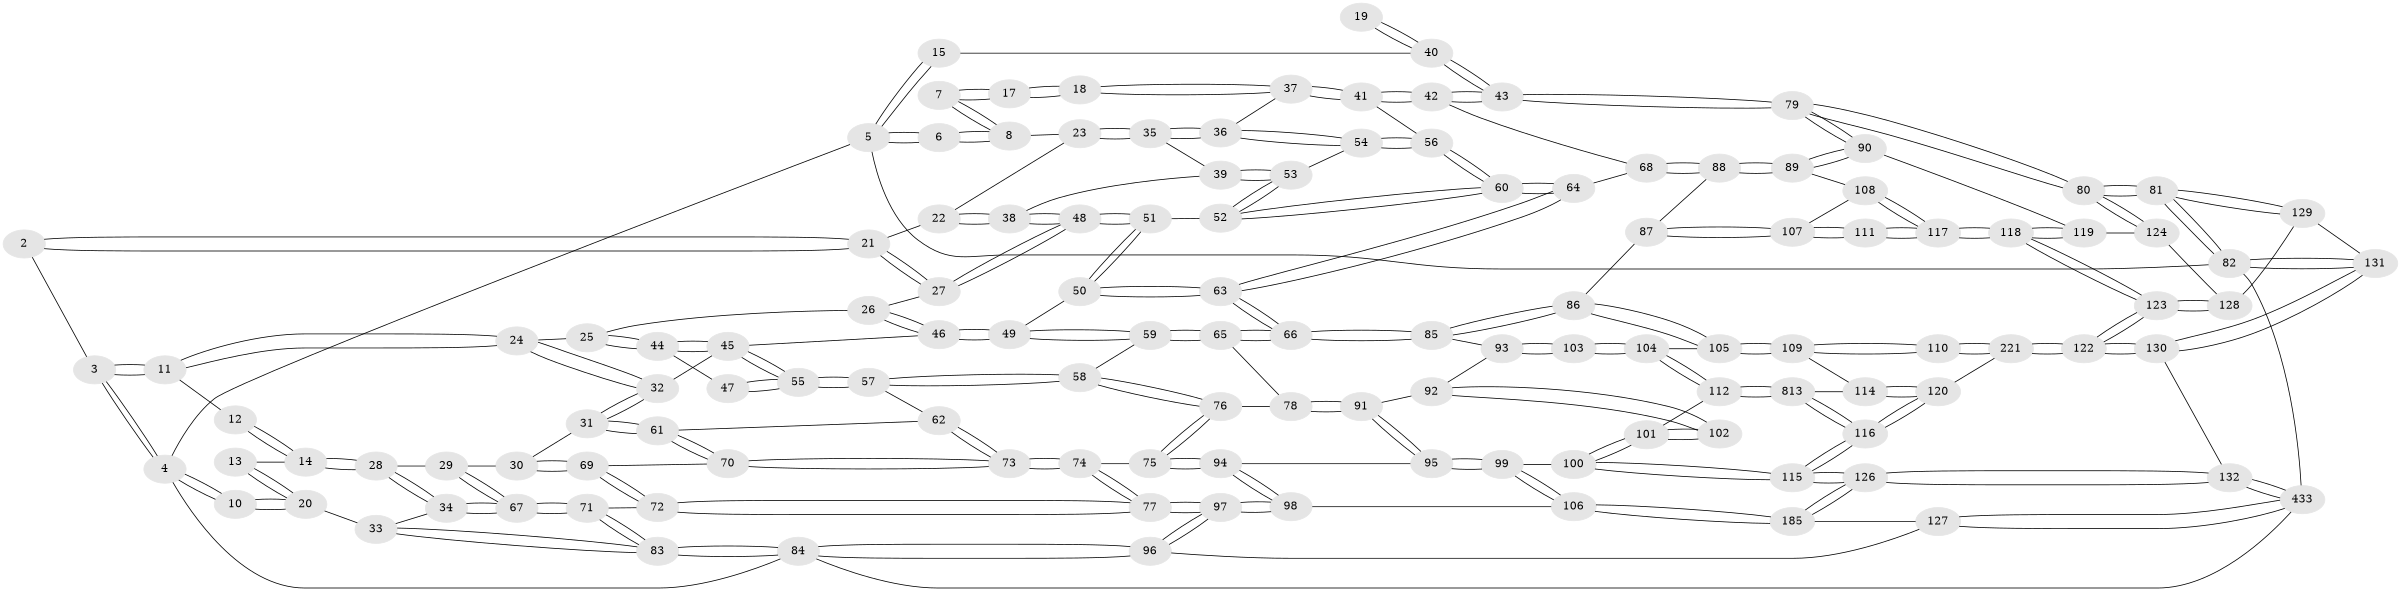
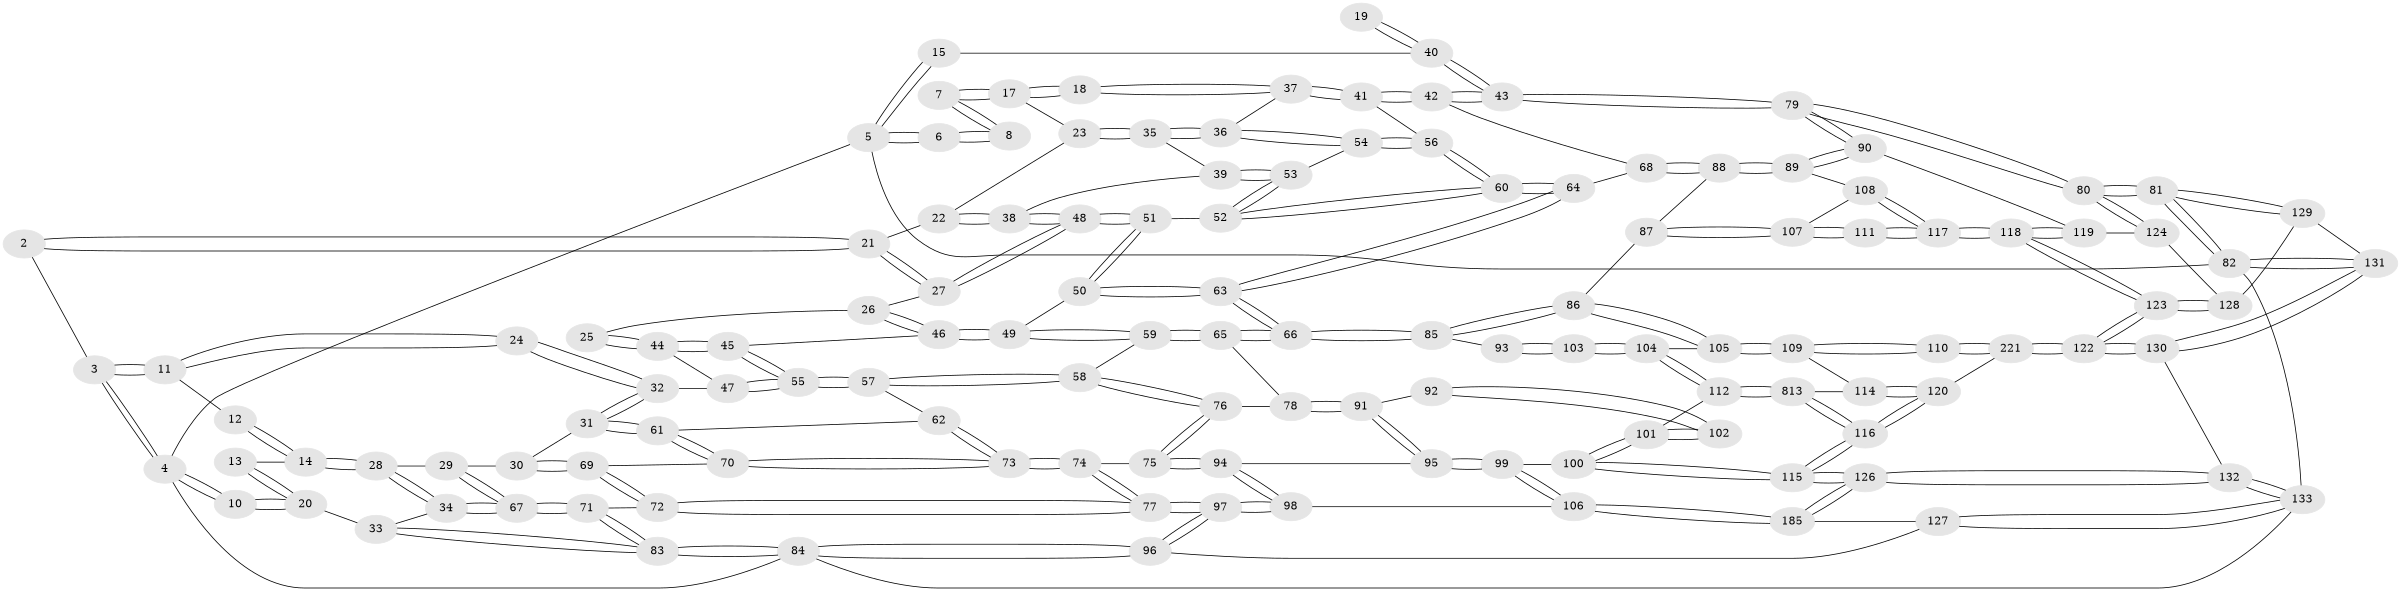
(1045, 135) -> (1045, 114)
(552, 339) -> none
(688, 370) -> (693, 389)
(1467, 370) -> none
(2302, 500) -> (2302, 500)
